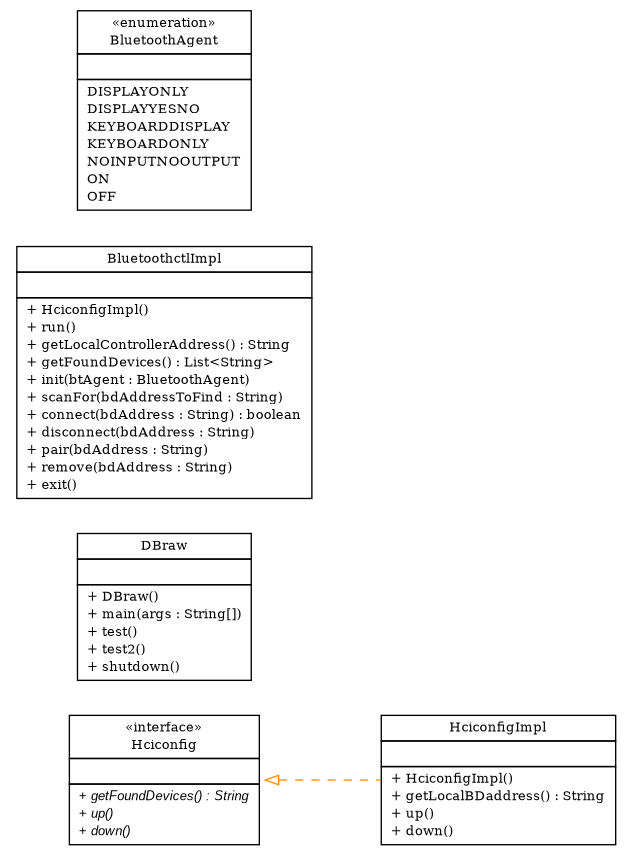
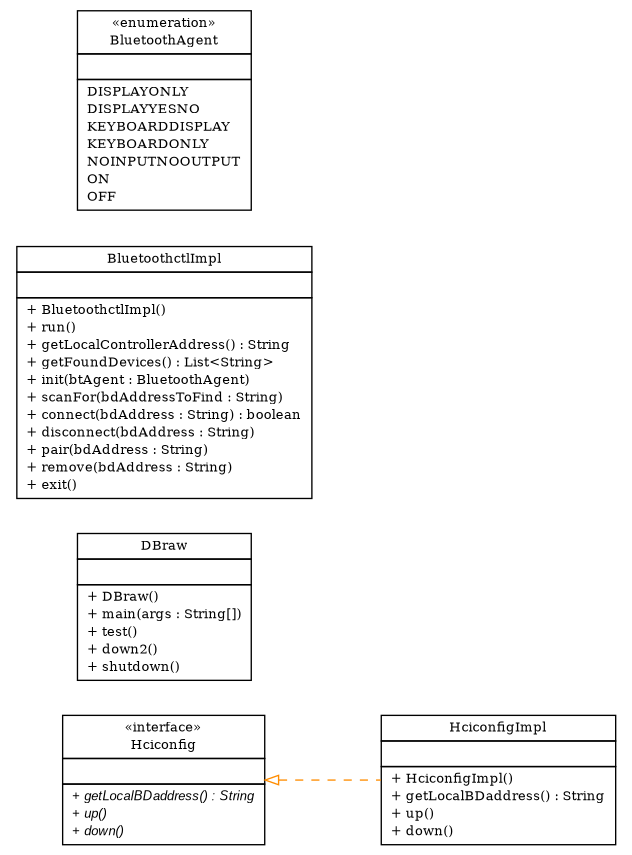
(88, 310) -> (96, 310)
(117, 649) -> (123, 649)
(164, 796) -> (164, 796)
